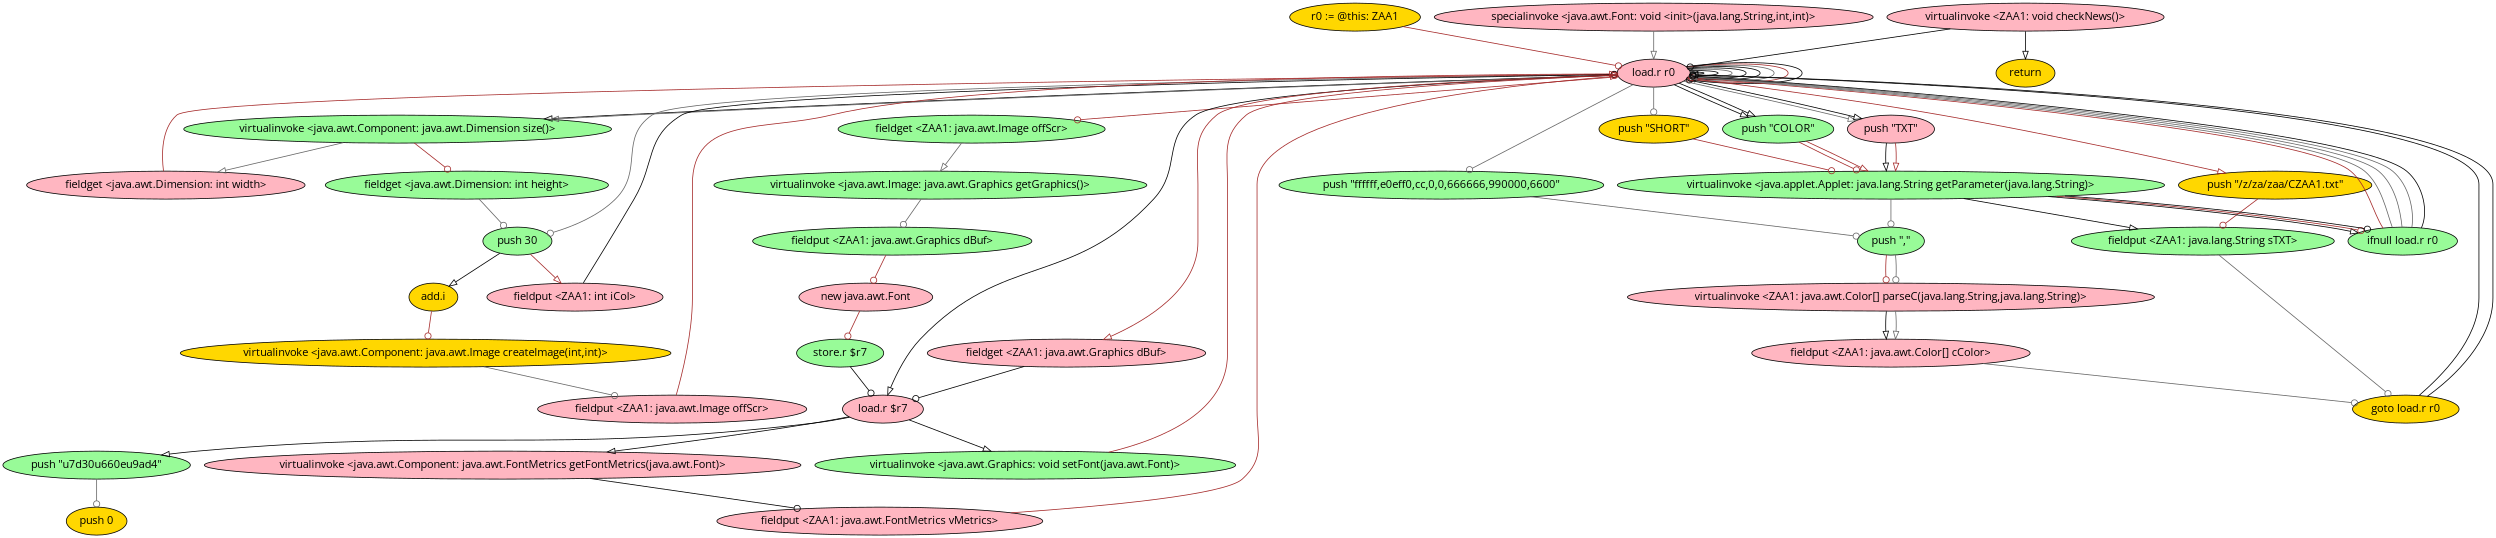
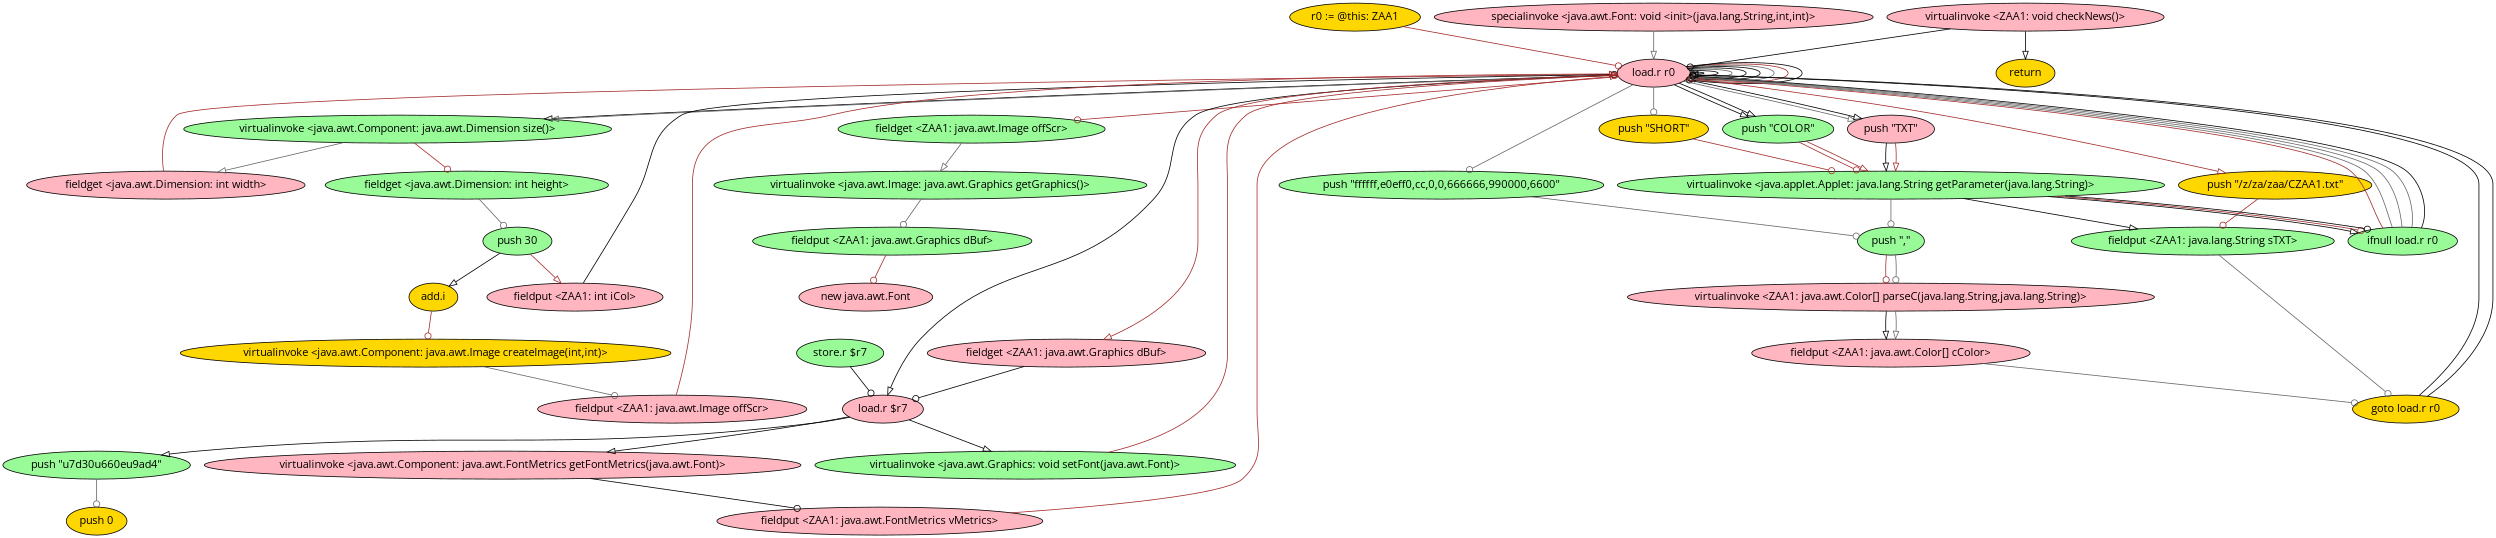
(863, 86) -> (863, 86)
(1051, 86) -> none
(854, 322) -> none
